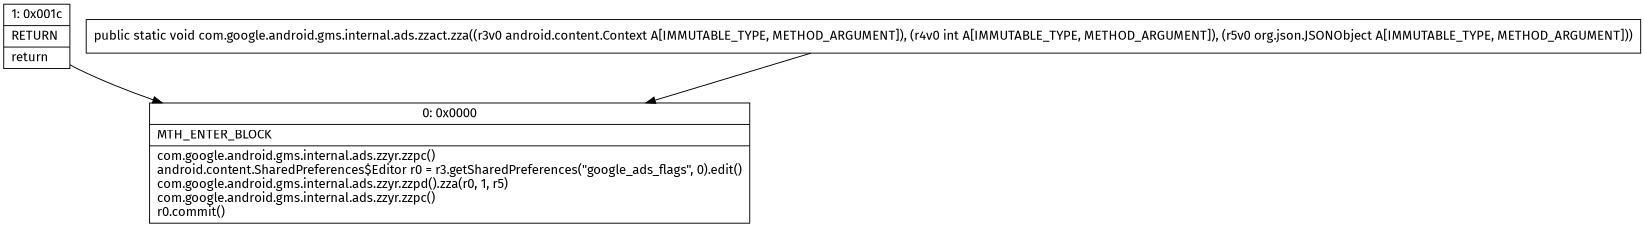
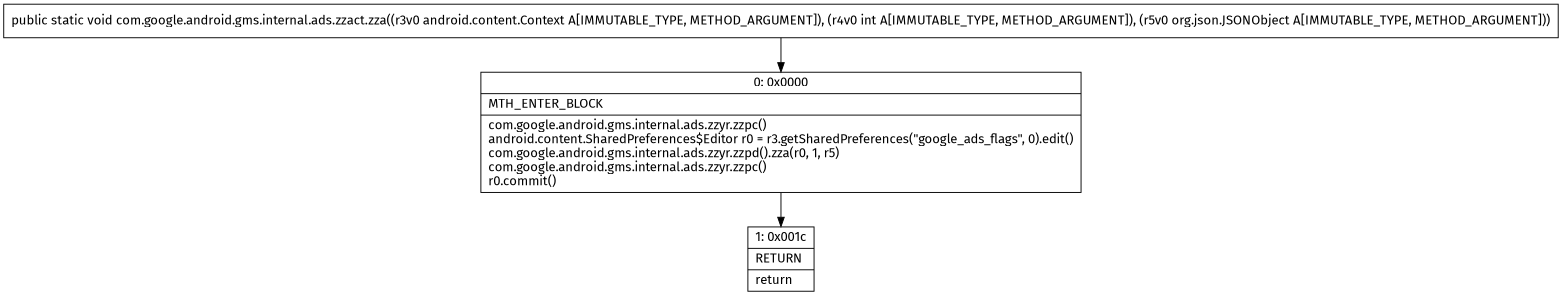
(111, 84) -> (781, 205)
